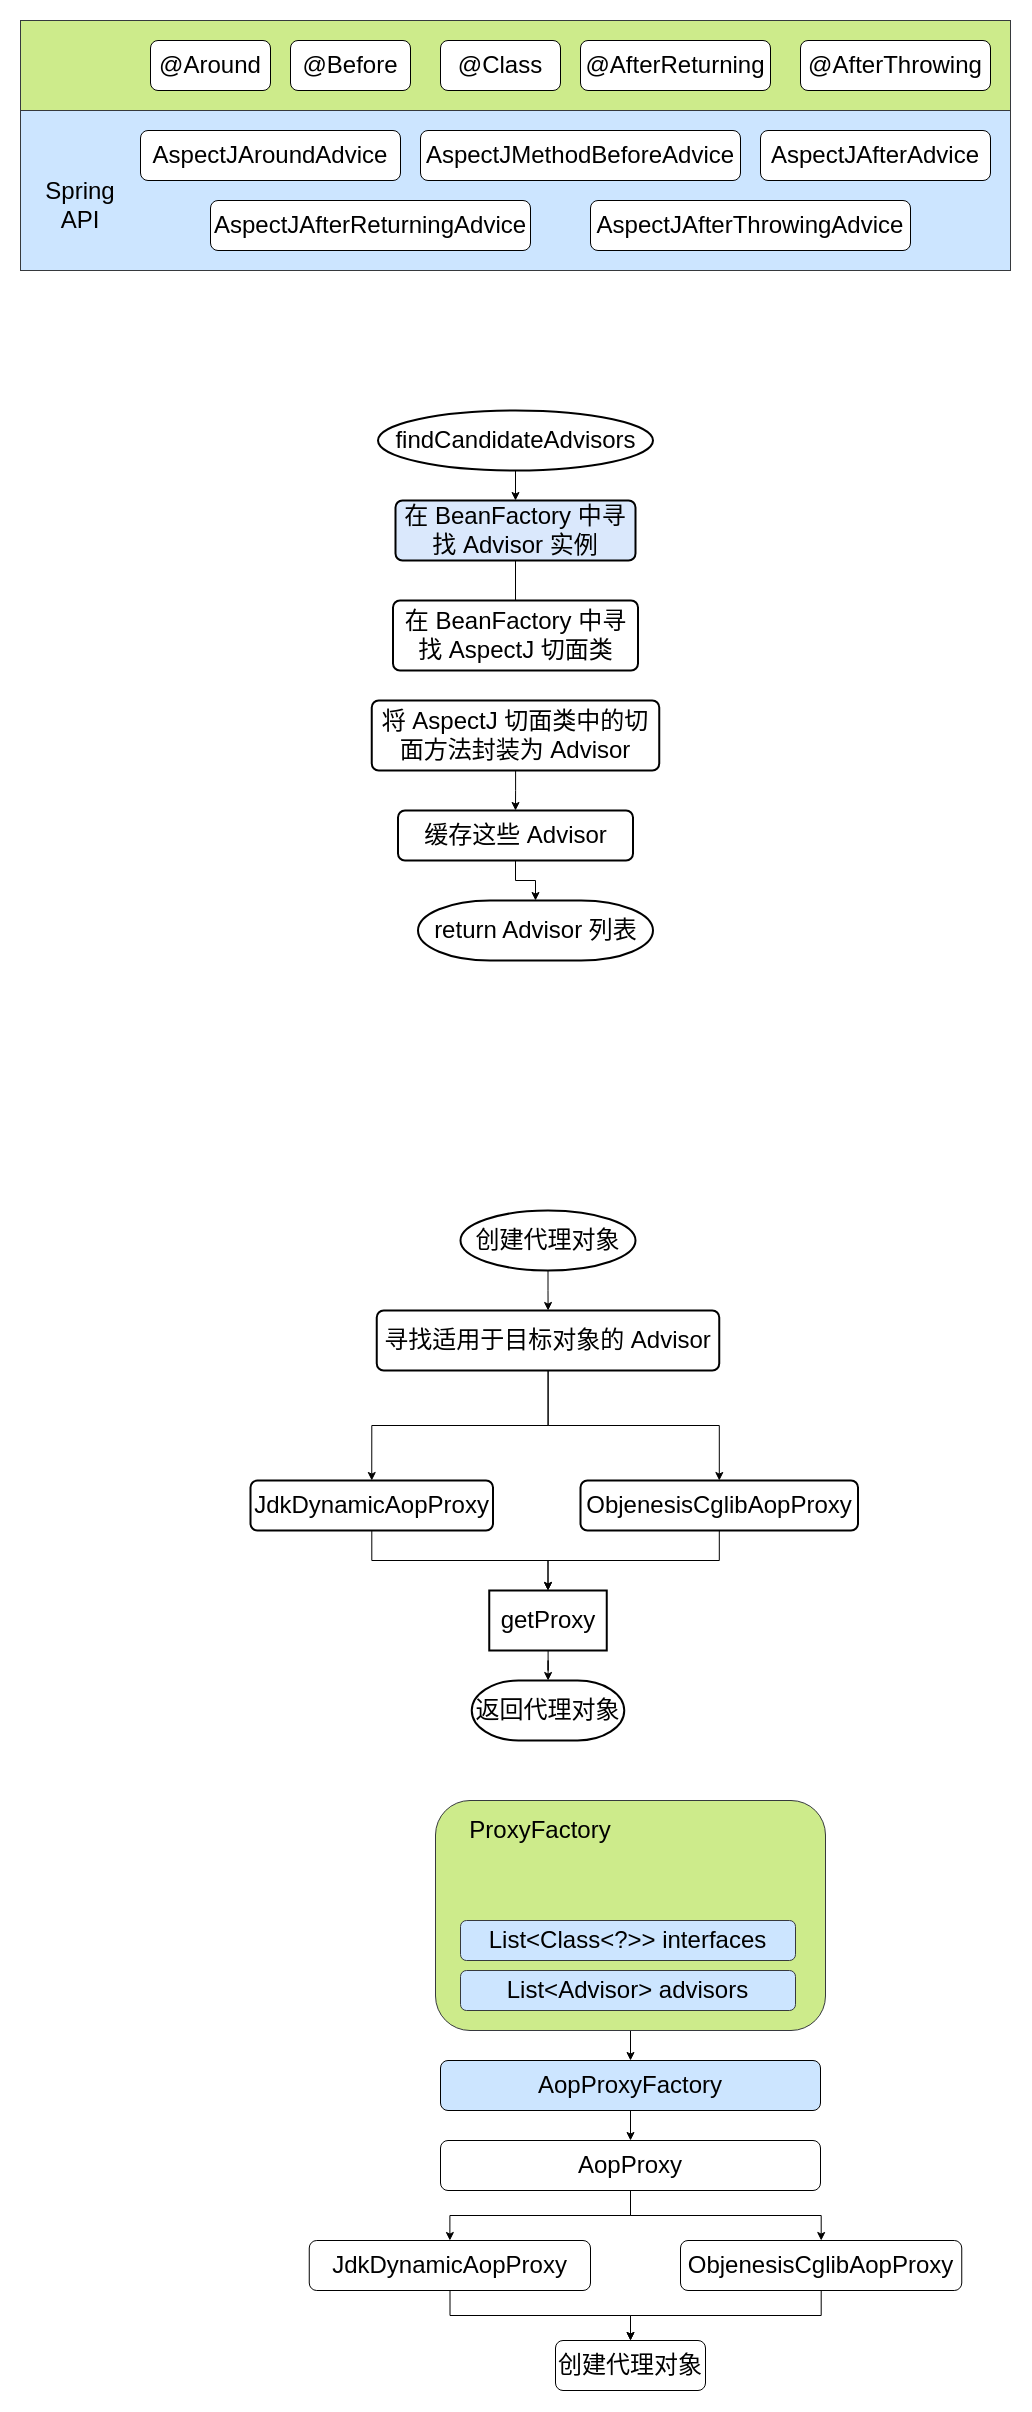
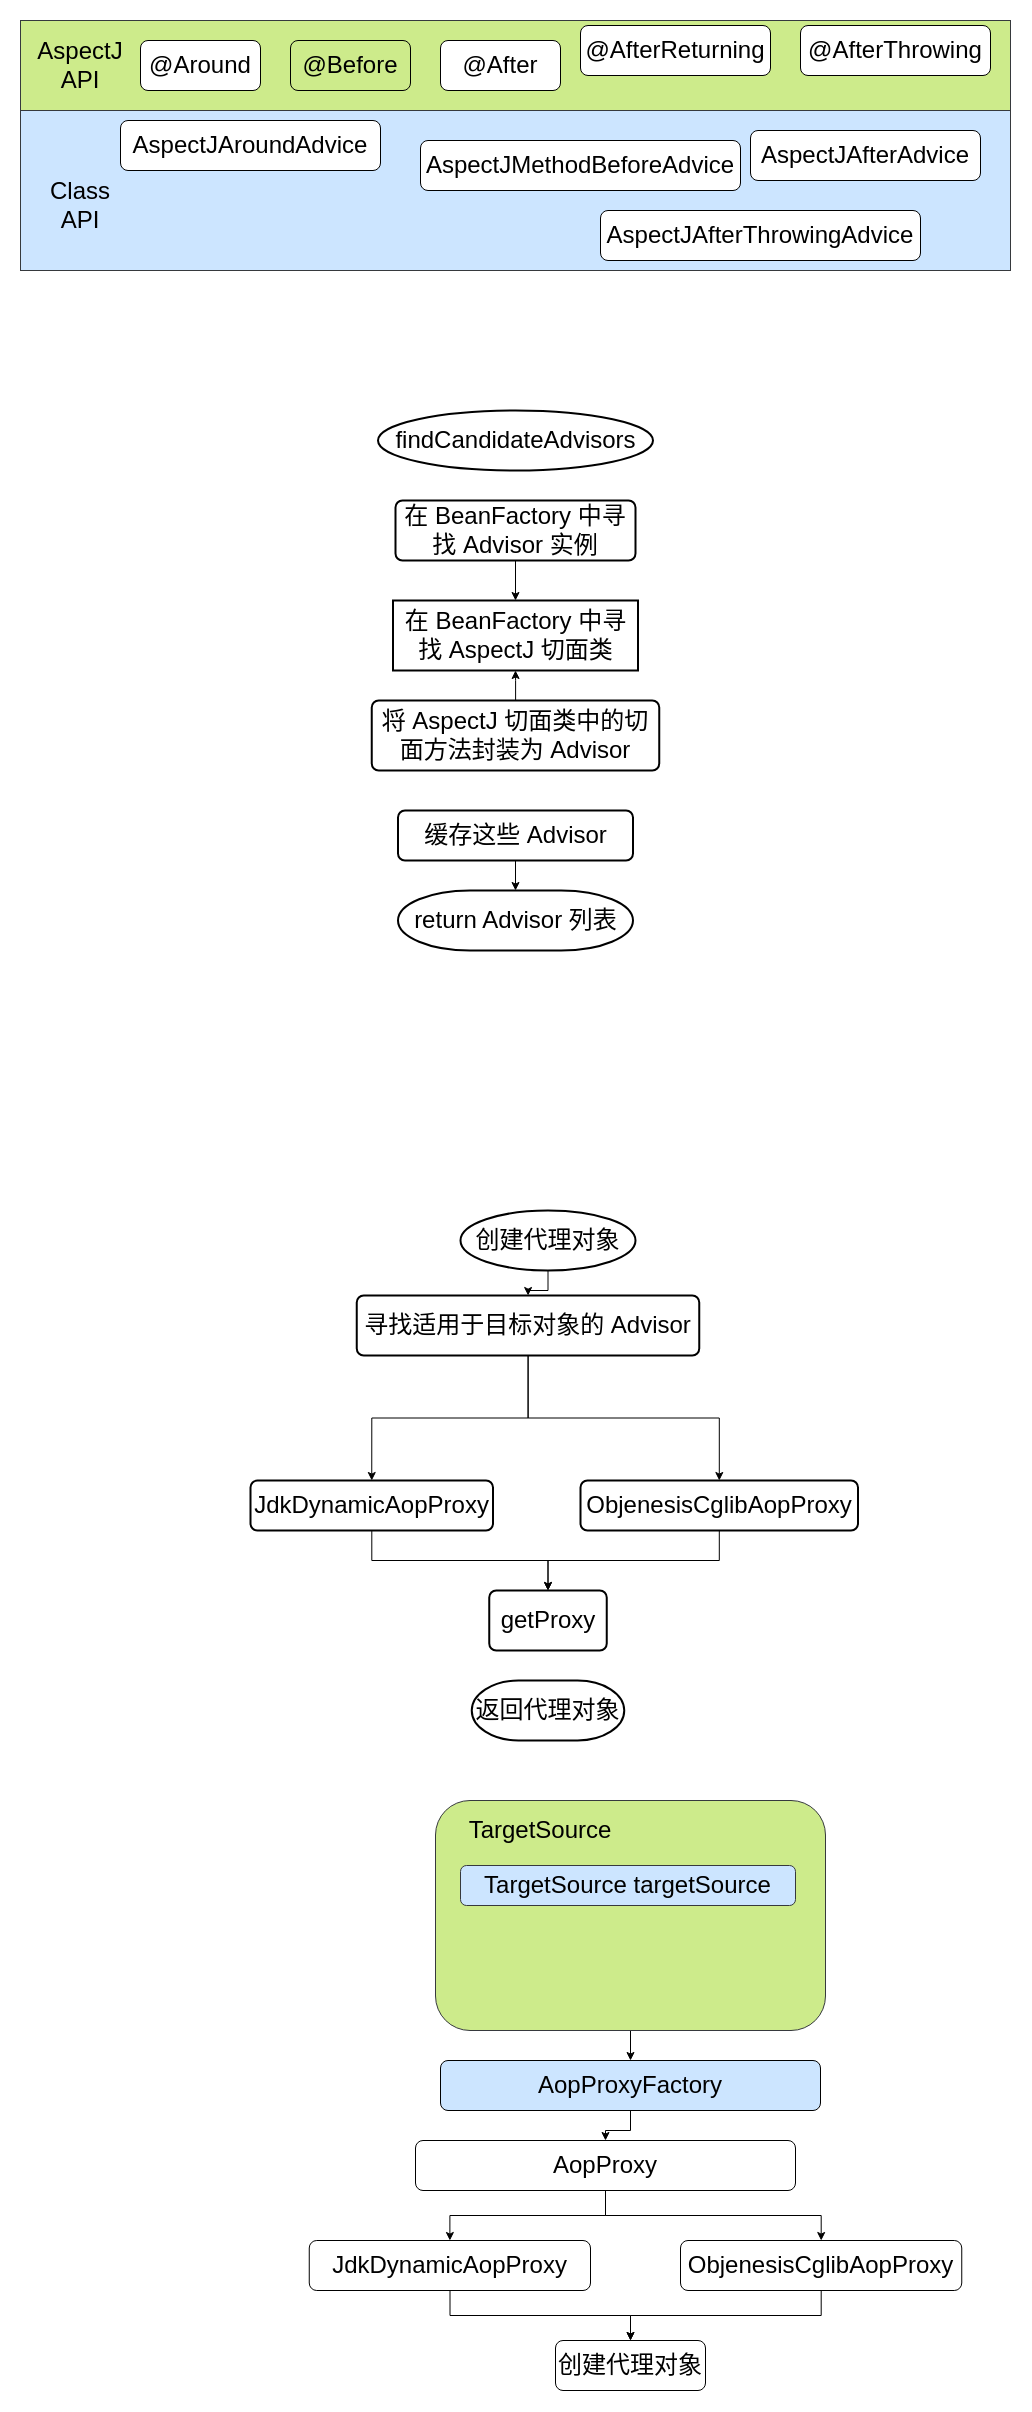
none -> (81, 66)
(211, 66) -> (201, 66)
(351, 66) -> (351, 66)
(501, 66) -> (501, 66)
(676, 66) -> (676, 51)
(896, 66) -> (896, 51)
(271, 156) -> (251, 146)
(581, 156) -> (581, 166)
(876, 156) -> (866, 156)
(81, 206) -> (81, 206)
(371, 226) -> none
(751, 226) -> (761, 236)
(516, 490) -> none
(516, 531) -> (516, 531)
(516, 594) -> (516, 592)
(516, 636) -> (516, 636)
(516, 787) -> (516, 690)
(536, 931) -> (516, 921)
(548, 1341) -> (528, 1326)
(548, 1621) -> (548, 1621)
(548, 1670) -> none
(541, 1831) -> (541, 1831)
none -> (628, 1886)
(628, 1941) -> none
(628, 1991) -> none
(631, 2166) -> (606, 2166)
